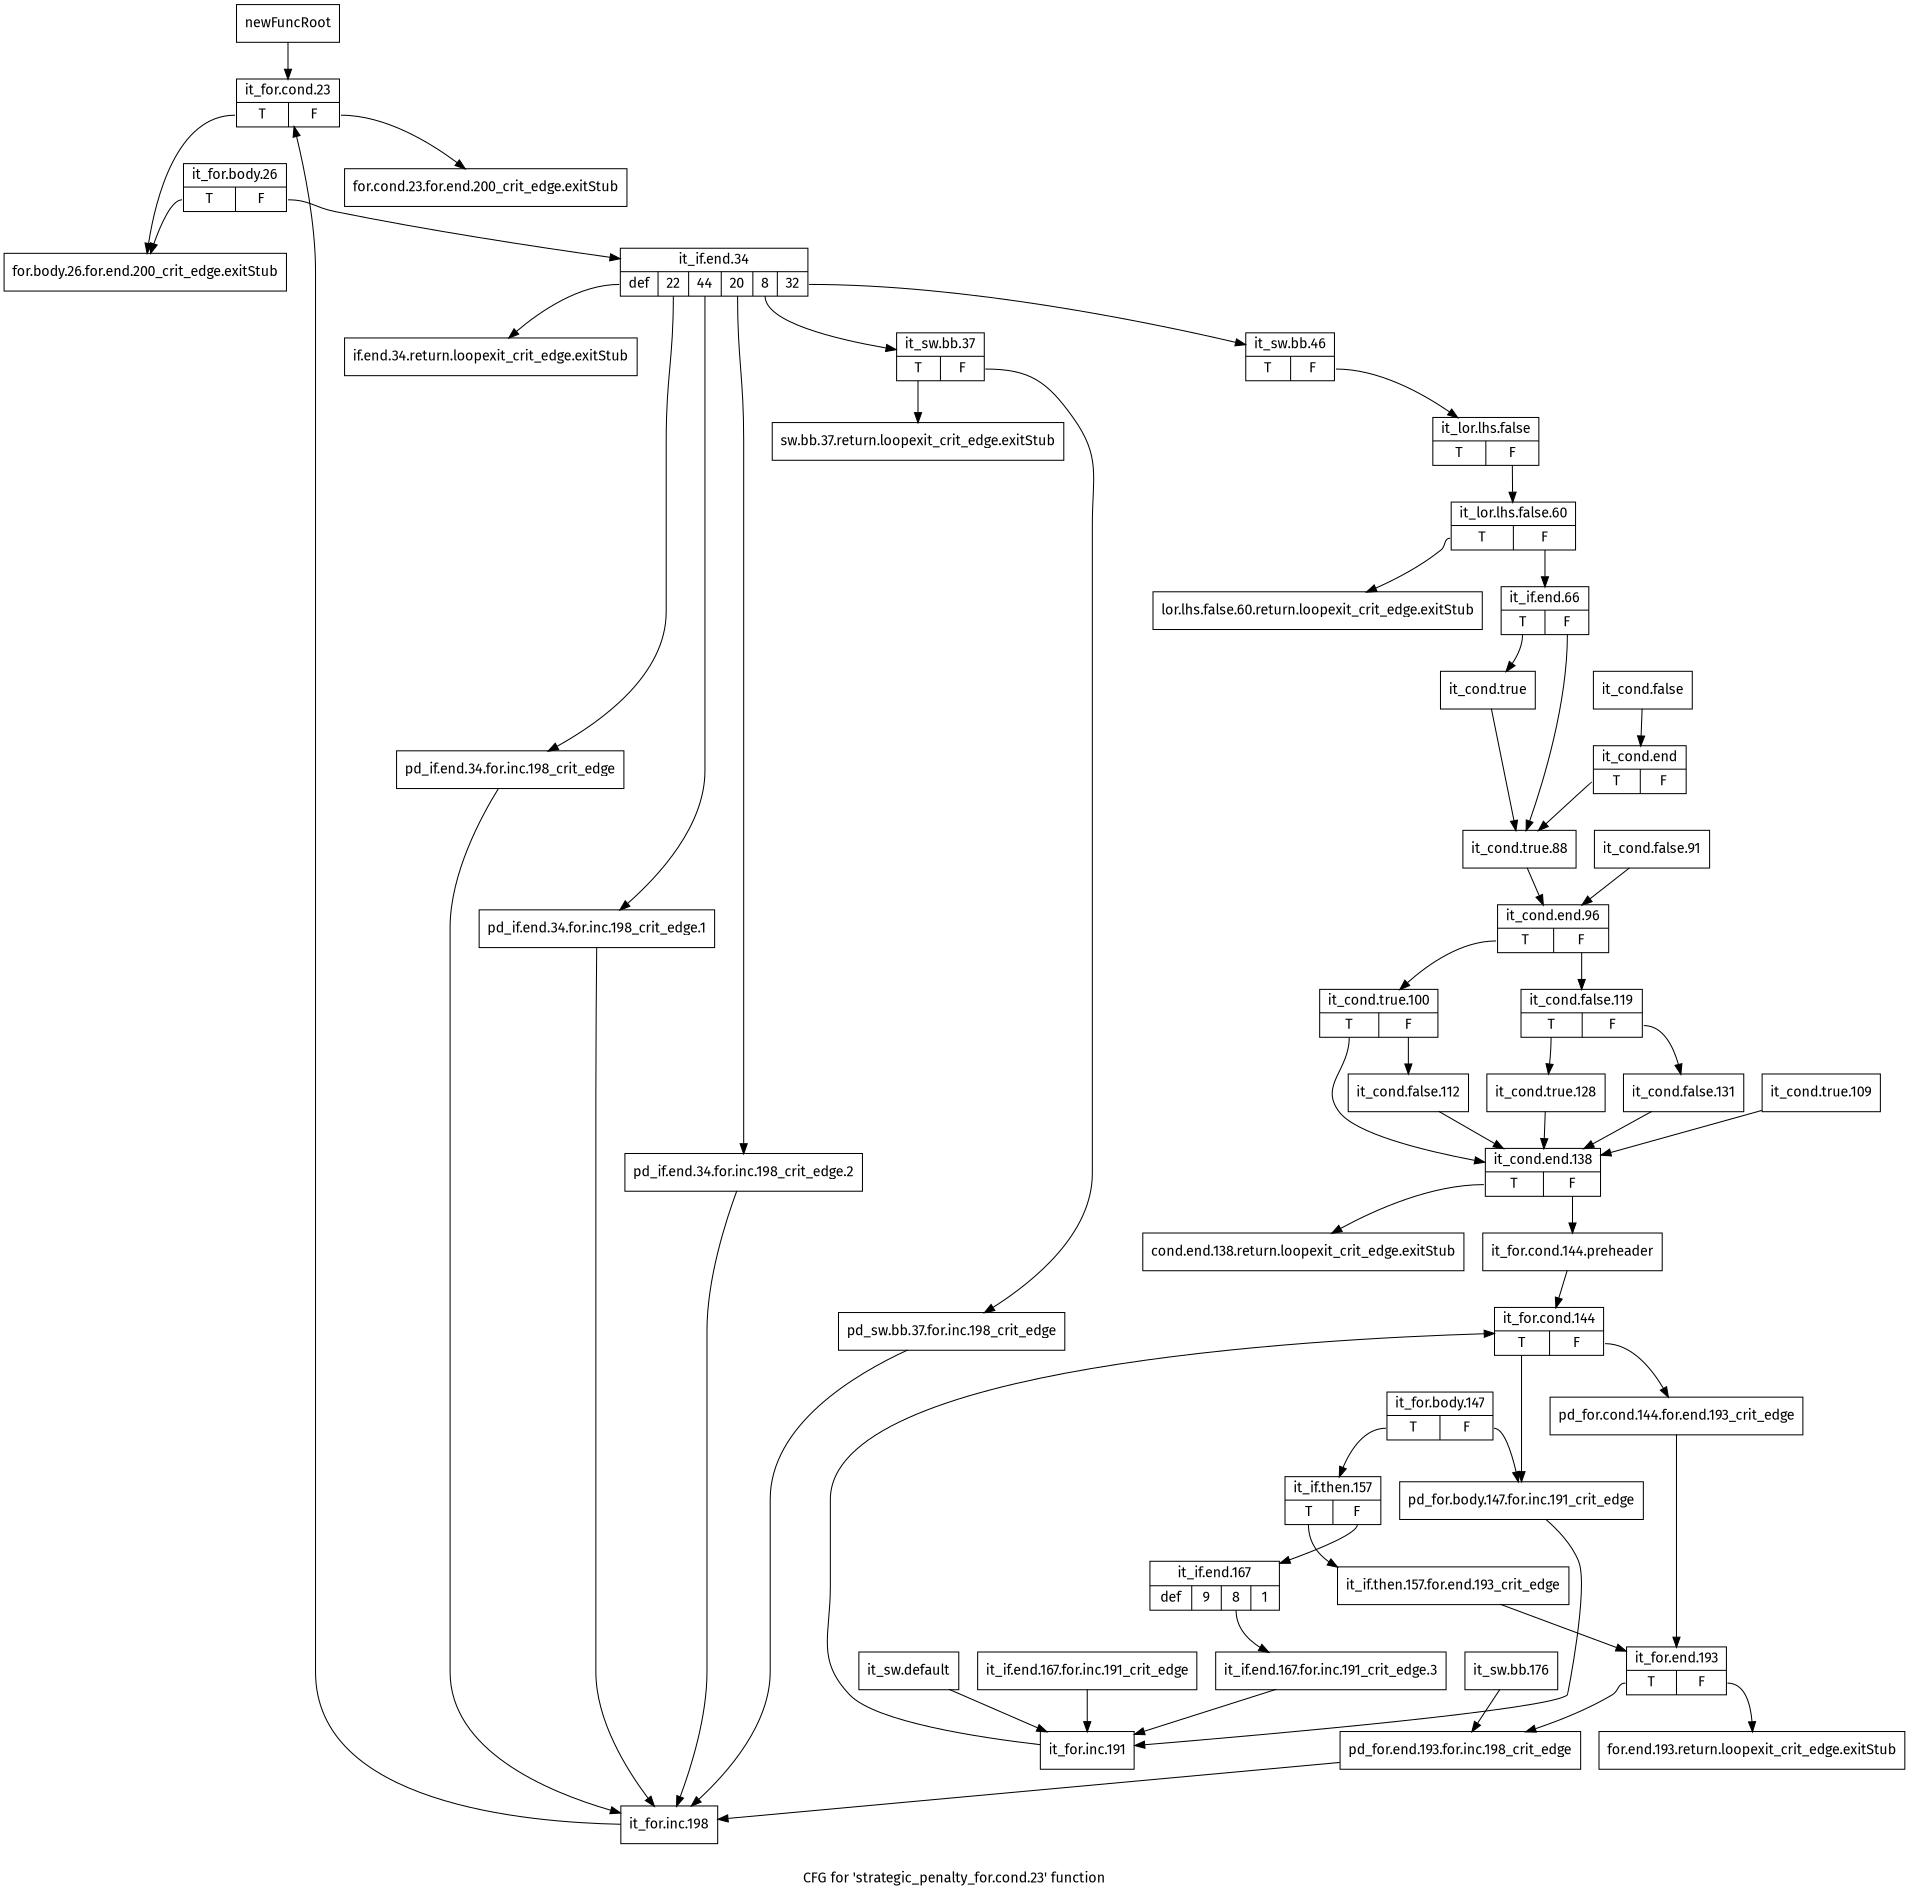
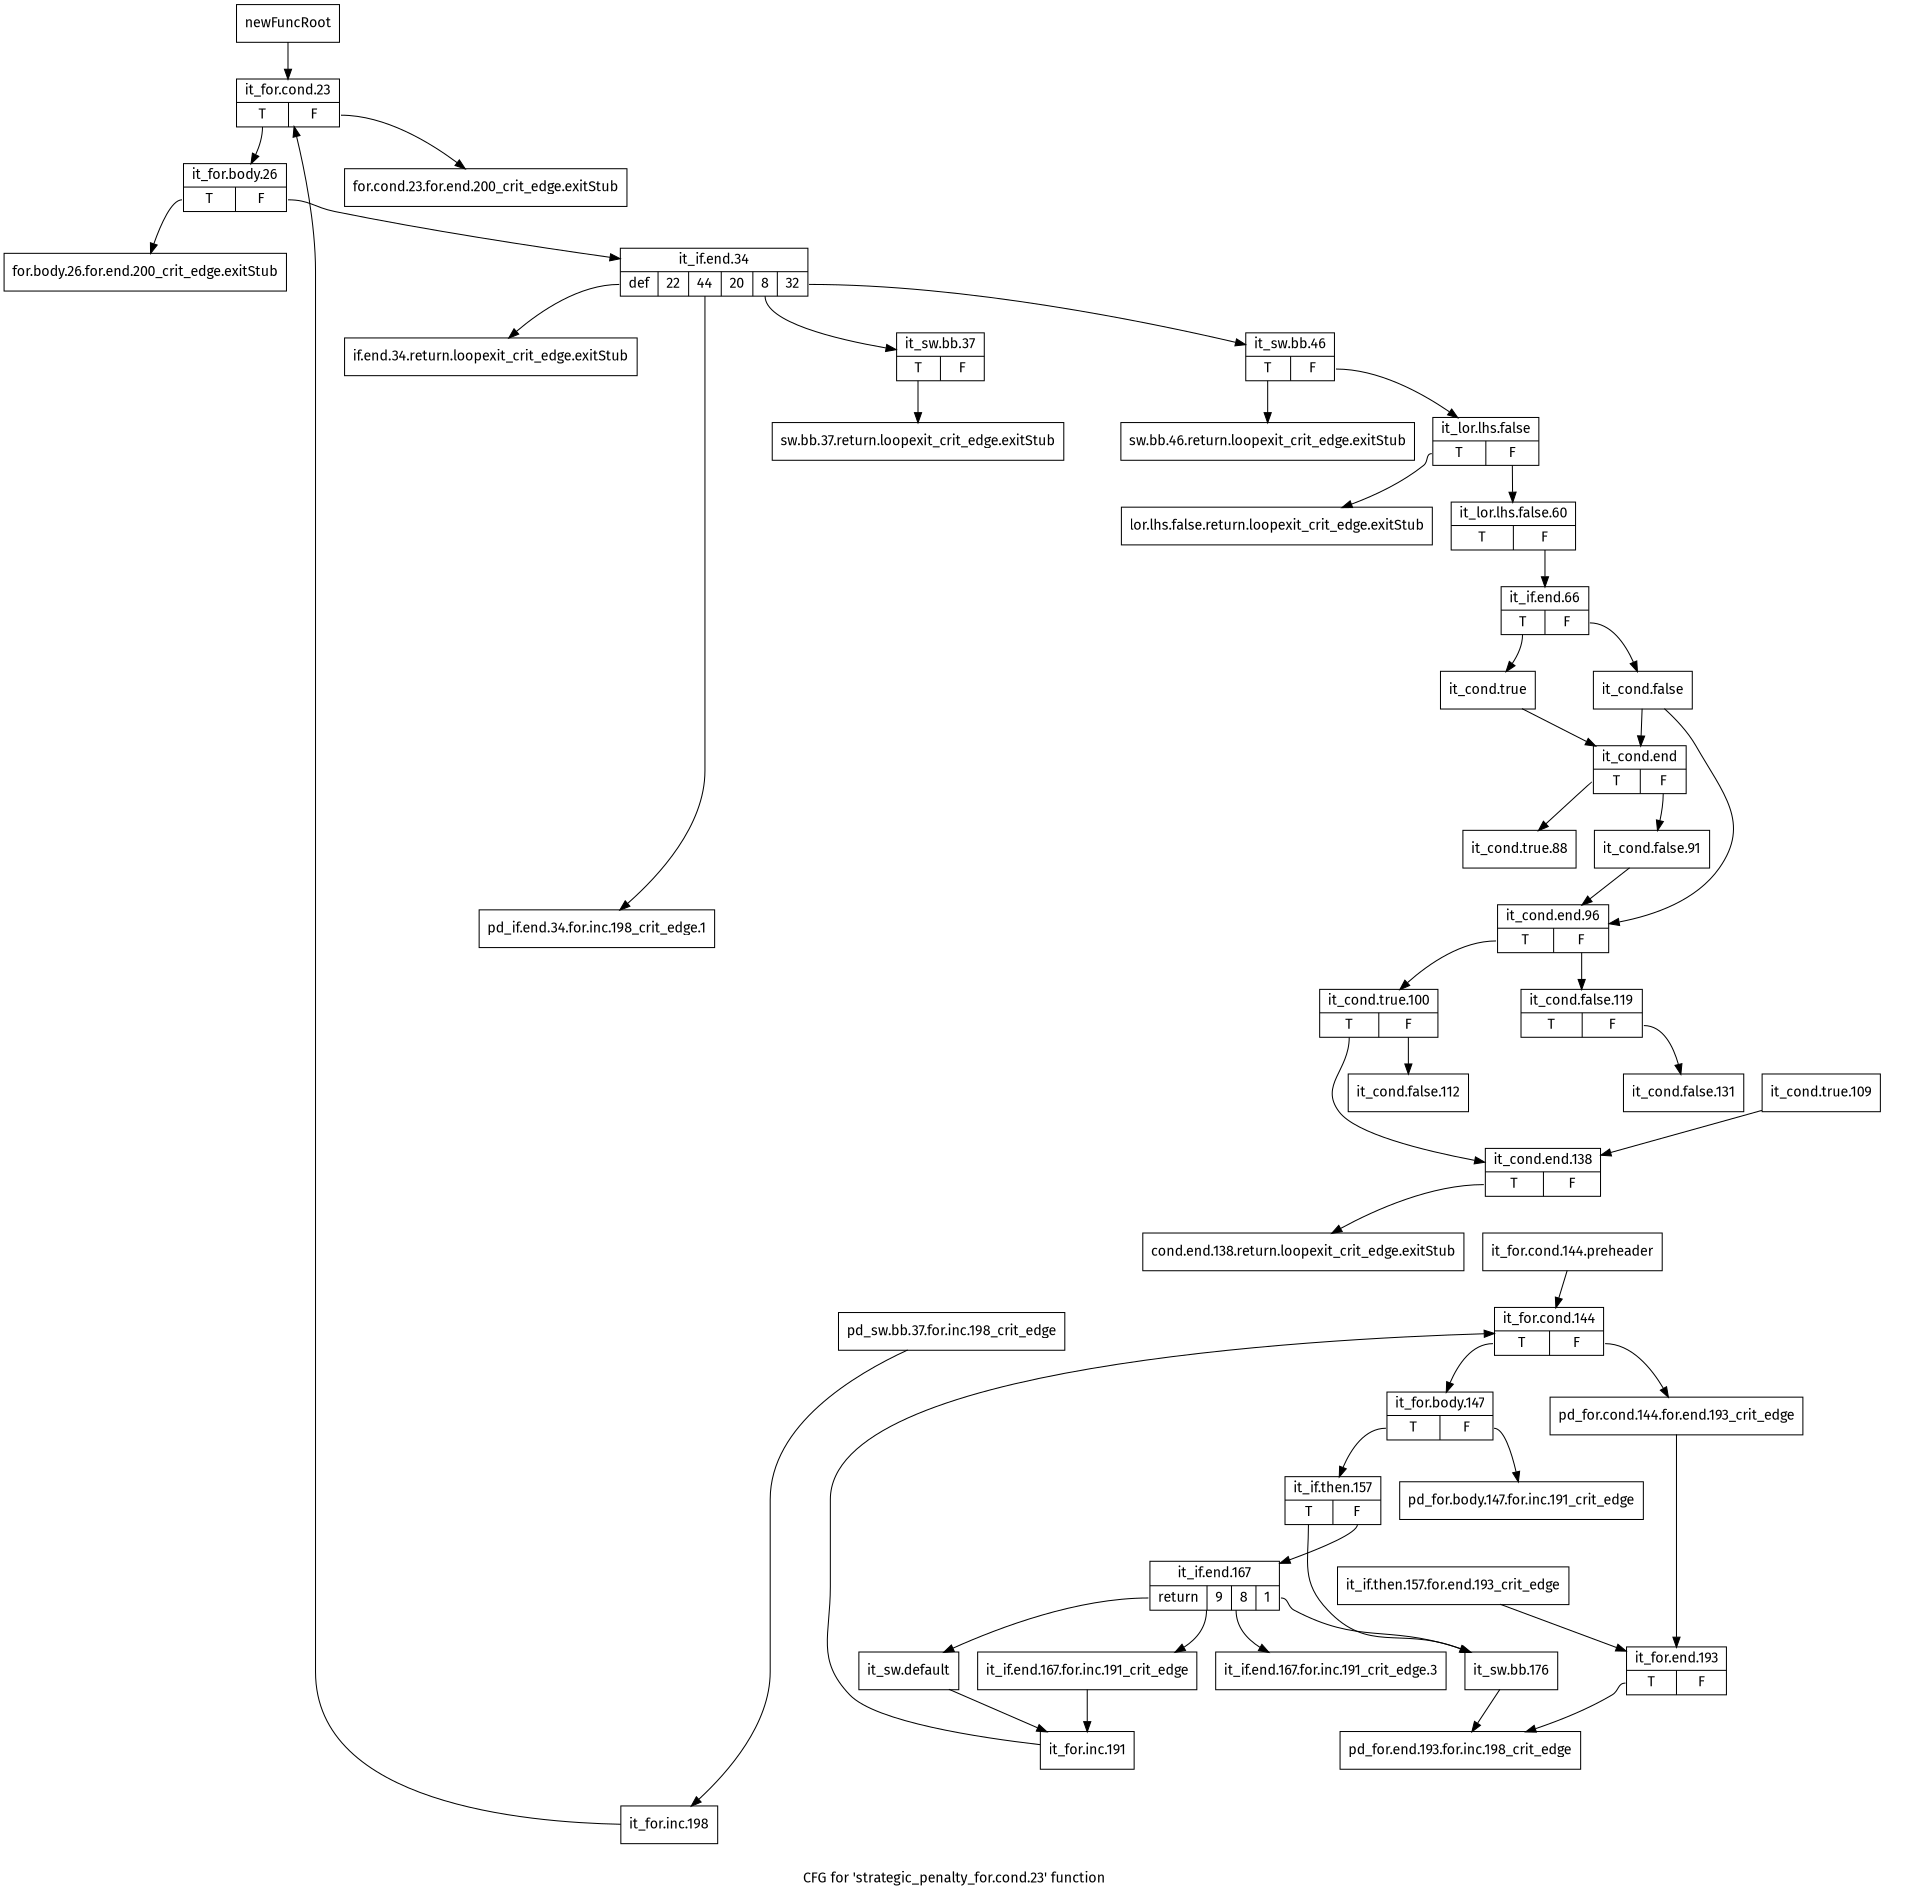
(172, 163) -> (261, 141)
none -> (1268, 441)
none -> (1277, 526)
(1318, 611) -> none
(1556, 729) -> (1617, 636)
(1503, 765) -> (1554, 725)
(510, 770) -> none
none -> (1662, 807)
(1092, 827) -> none
(1533, 882) -> (1733, 837)
(1546, 1093) -> none
(1467, 1127) -> none
(1622, 1128) -> none
(744, 1172) -> none
(1572, 1210) -> none
(596, 1379) -> none
(1522, 1413) -> (1466, 1357)
(1313, 1544) -> (1338, 1619)
(1171, 1597) -> (1178, 1597)
none -> (1048, 1613)
none -> (1334, 1626)
none -> (1200, 1632)
(1210, 1710) -> none
(1451, 1715) -> none
(1752, 1750) -> none
(1034, 1790) -> none
